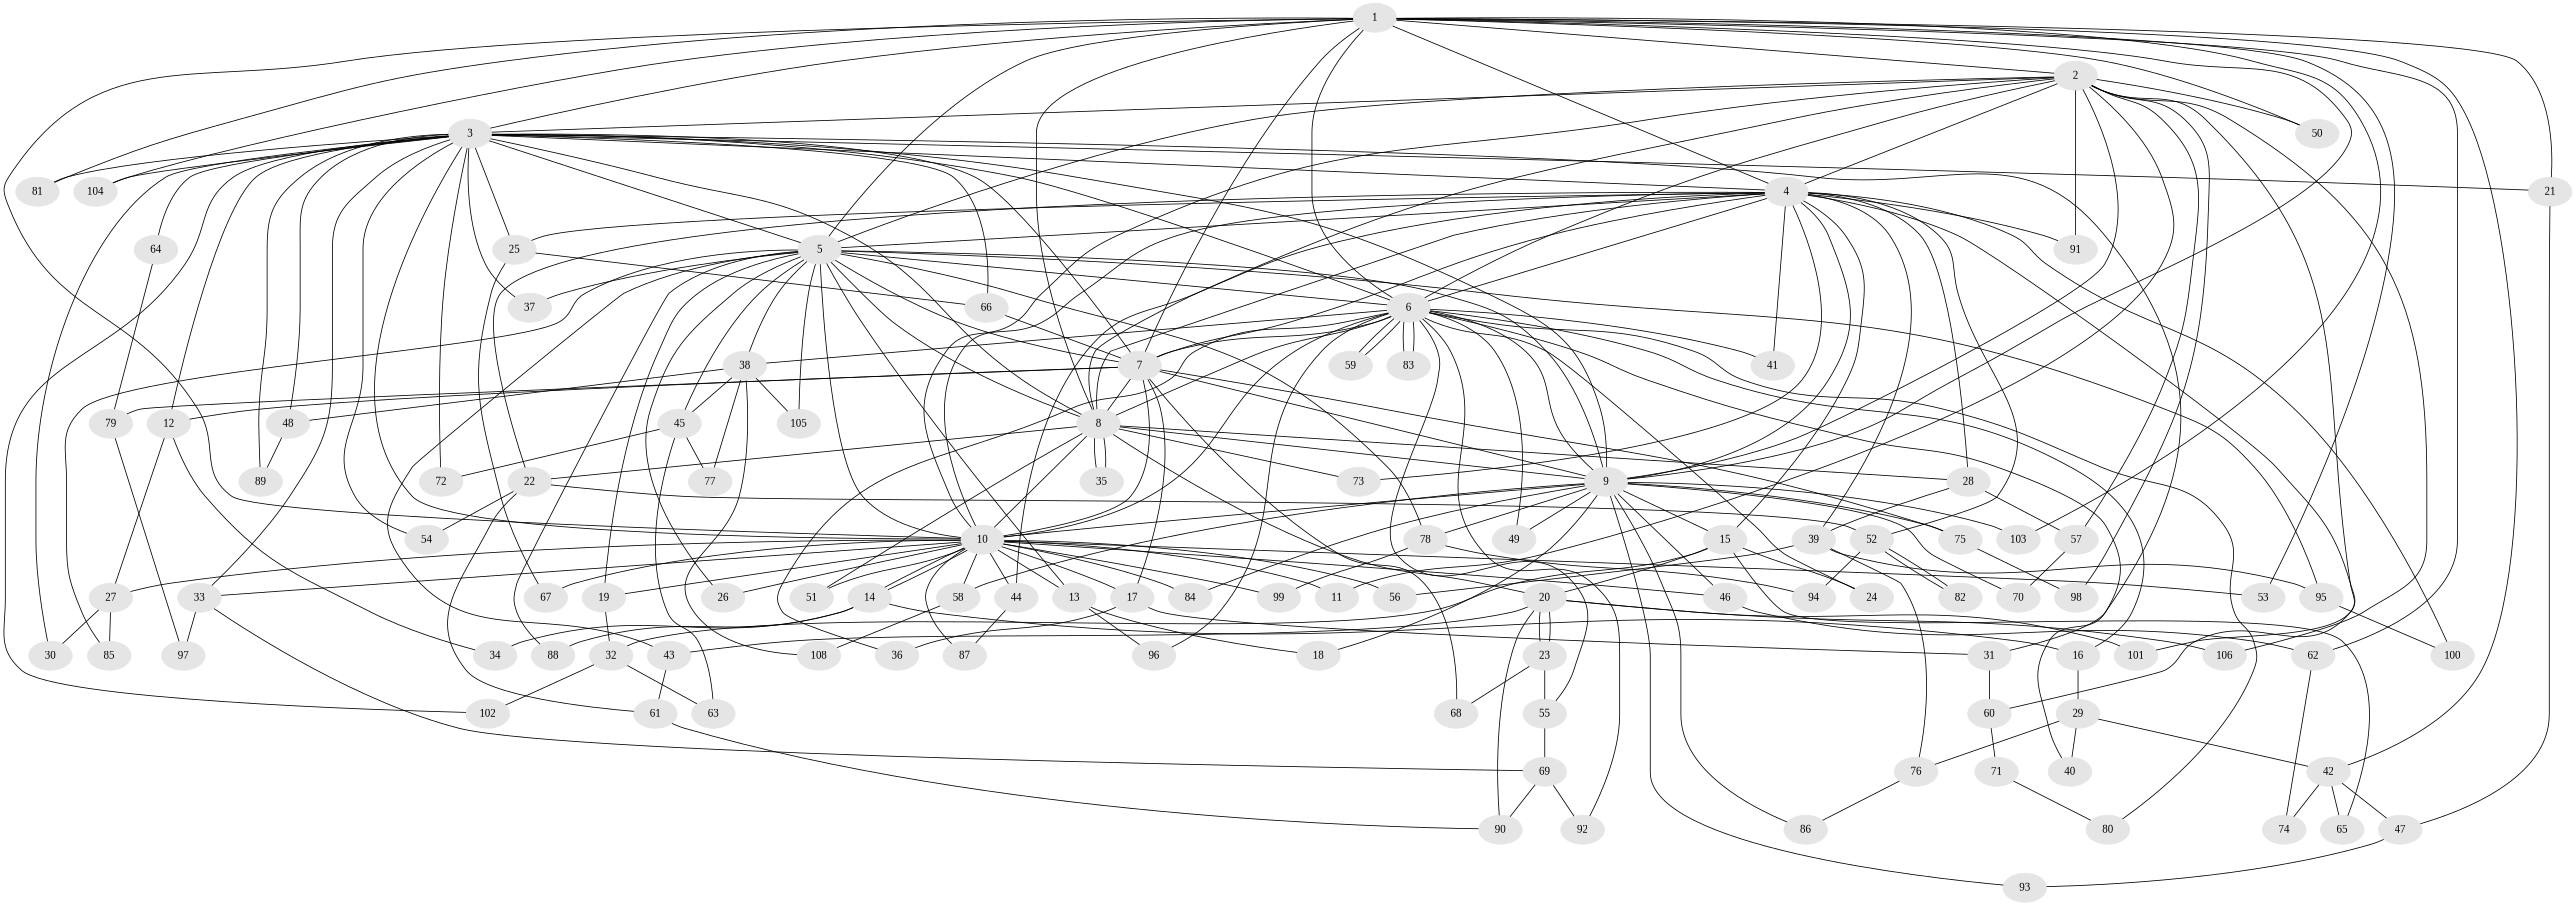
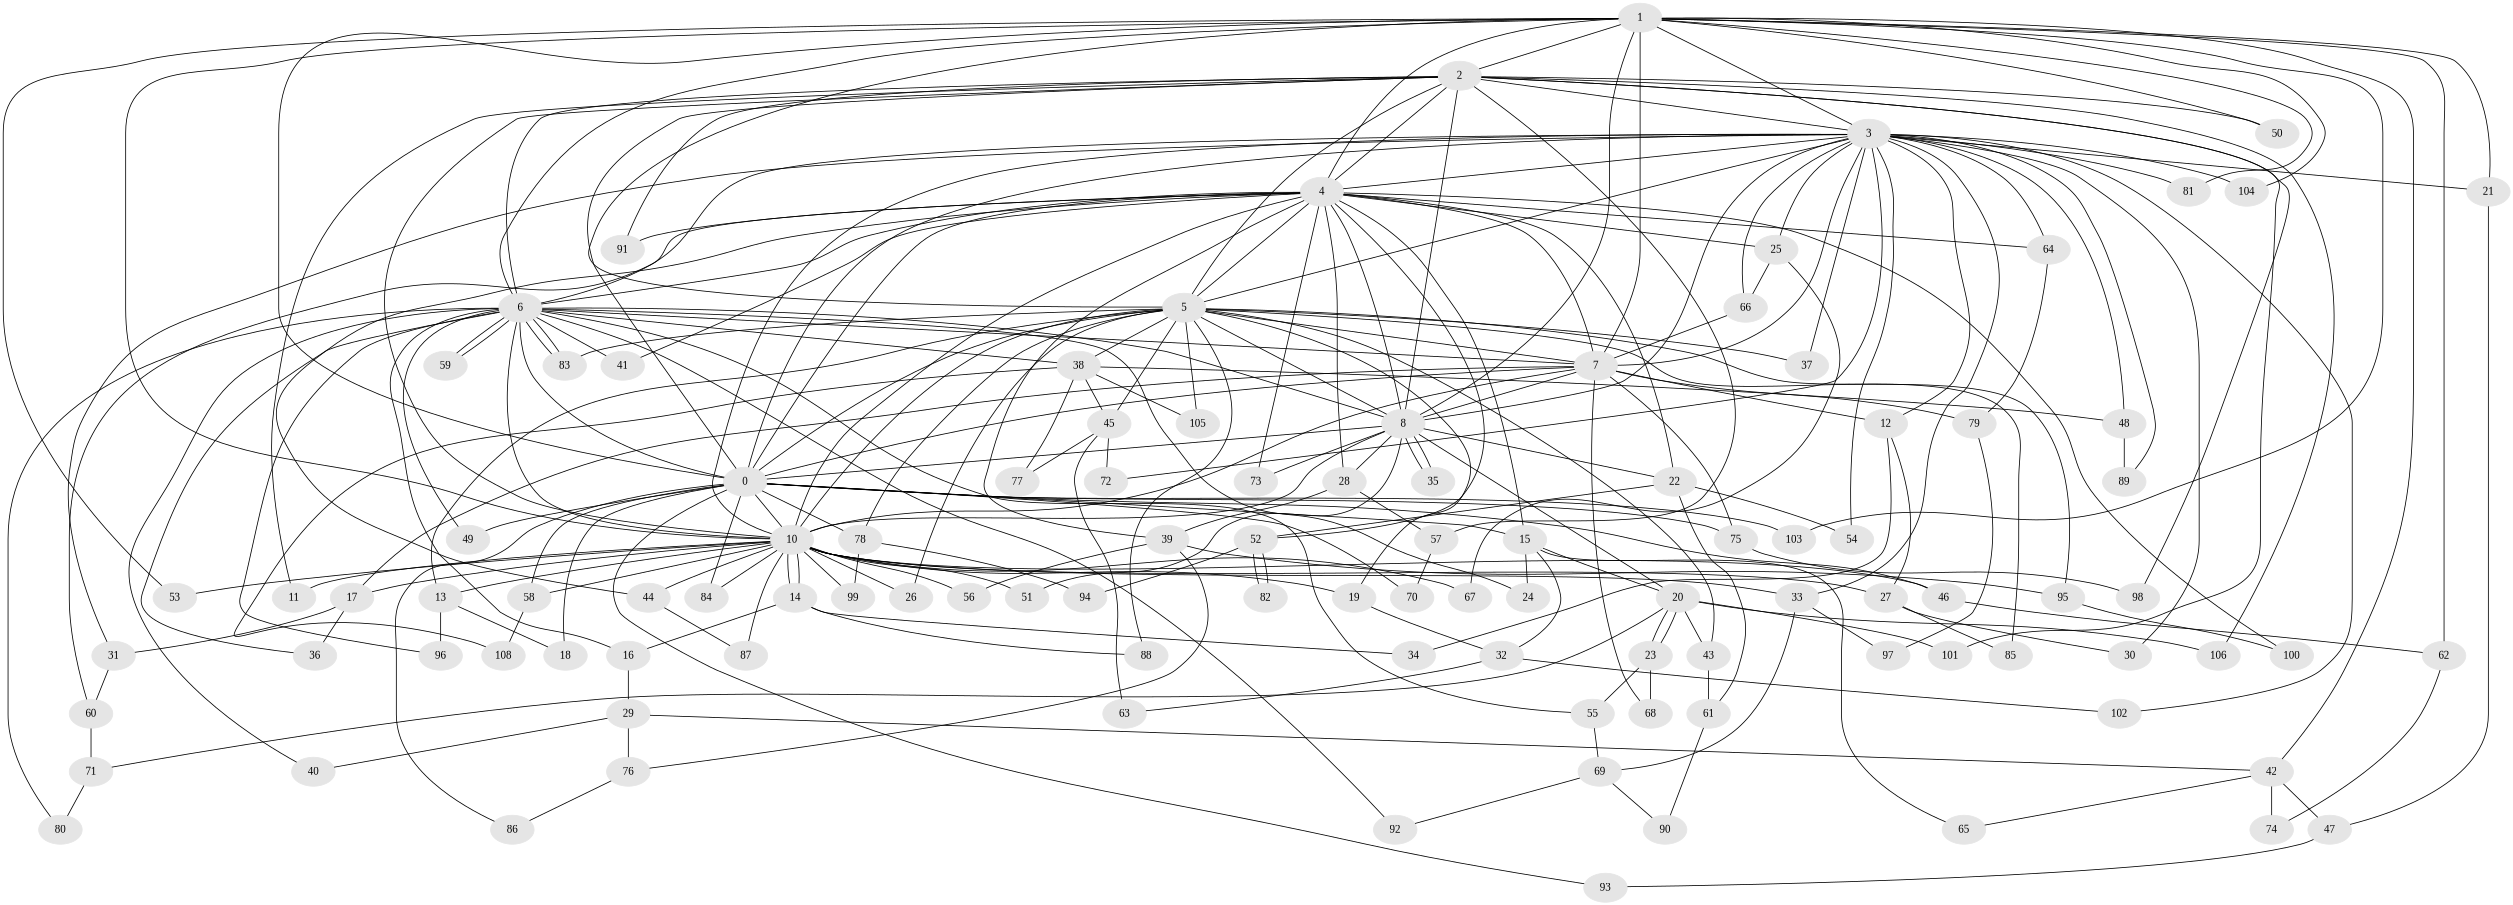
none -> (1685, 221)
(1114, 279) -> (943, 317)
(1606, 482) -> (745, 482)
(1501, 710) -> (893, 695)
